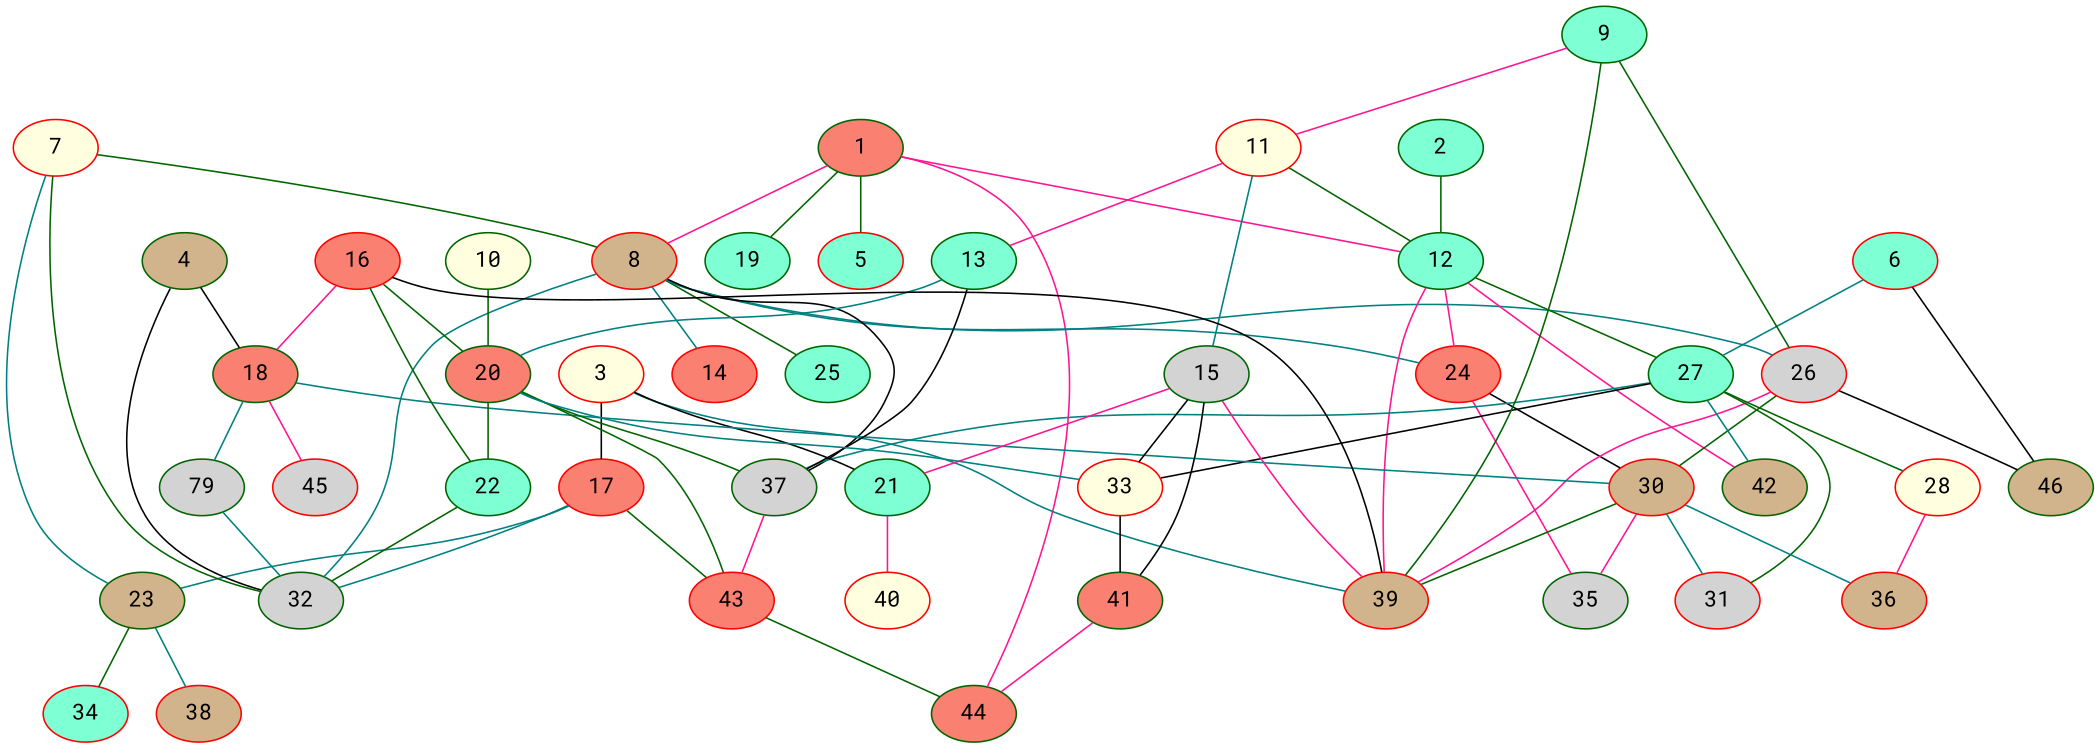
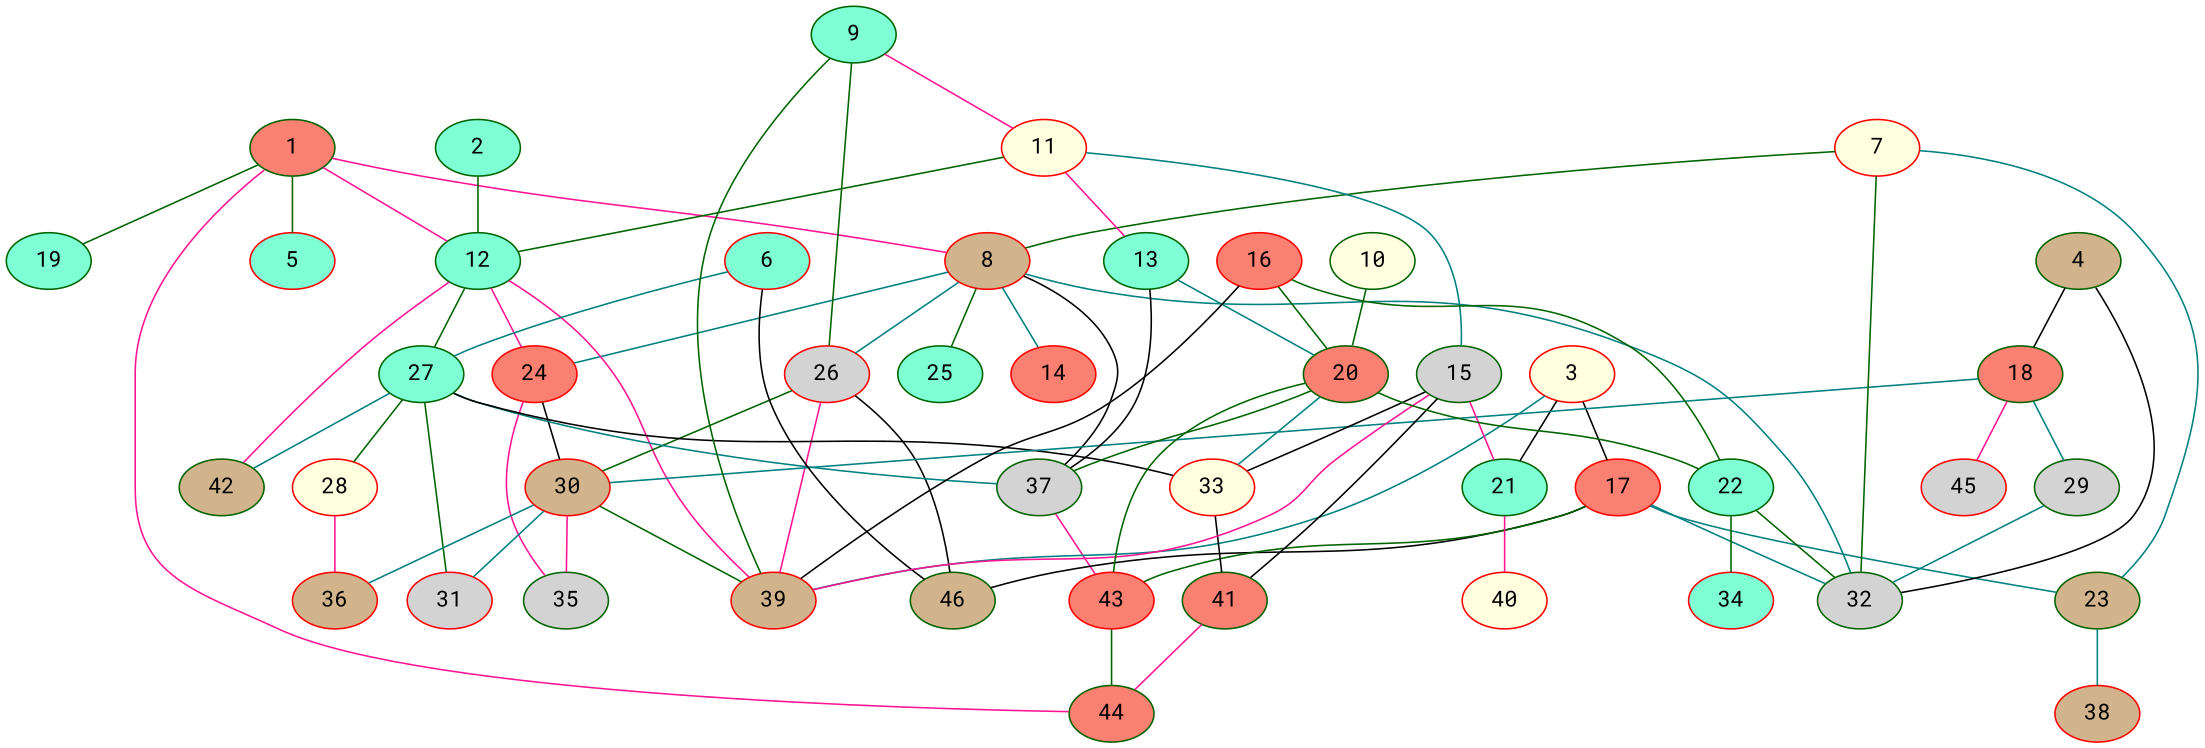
(306, 318) -> none
(202, 487) -> (2077, 487)
none -> (1289, 552)
(114, 657) -> (1731, 553)
